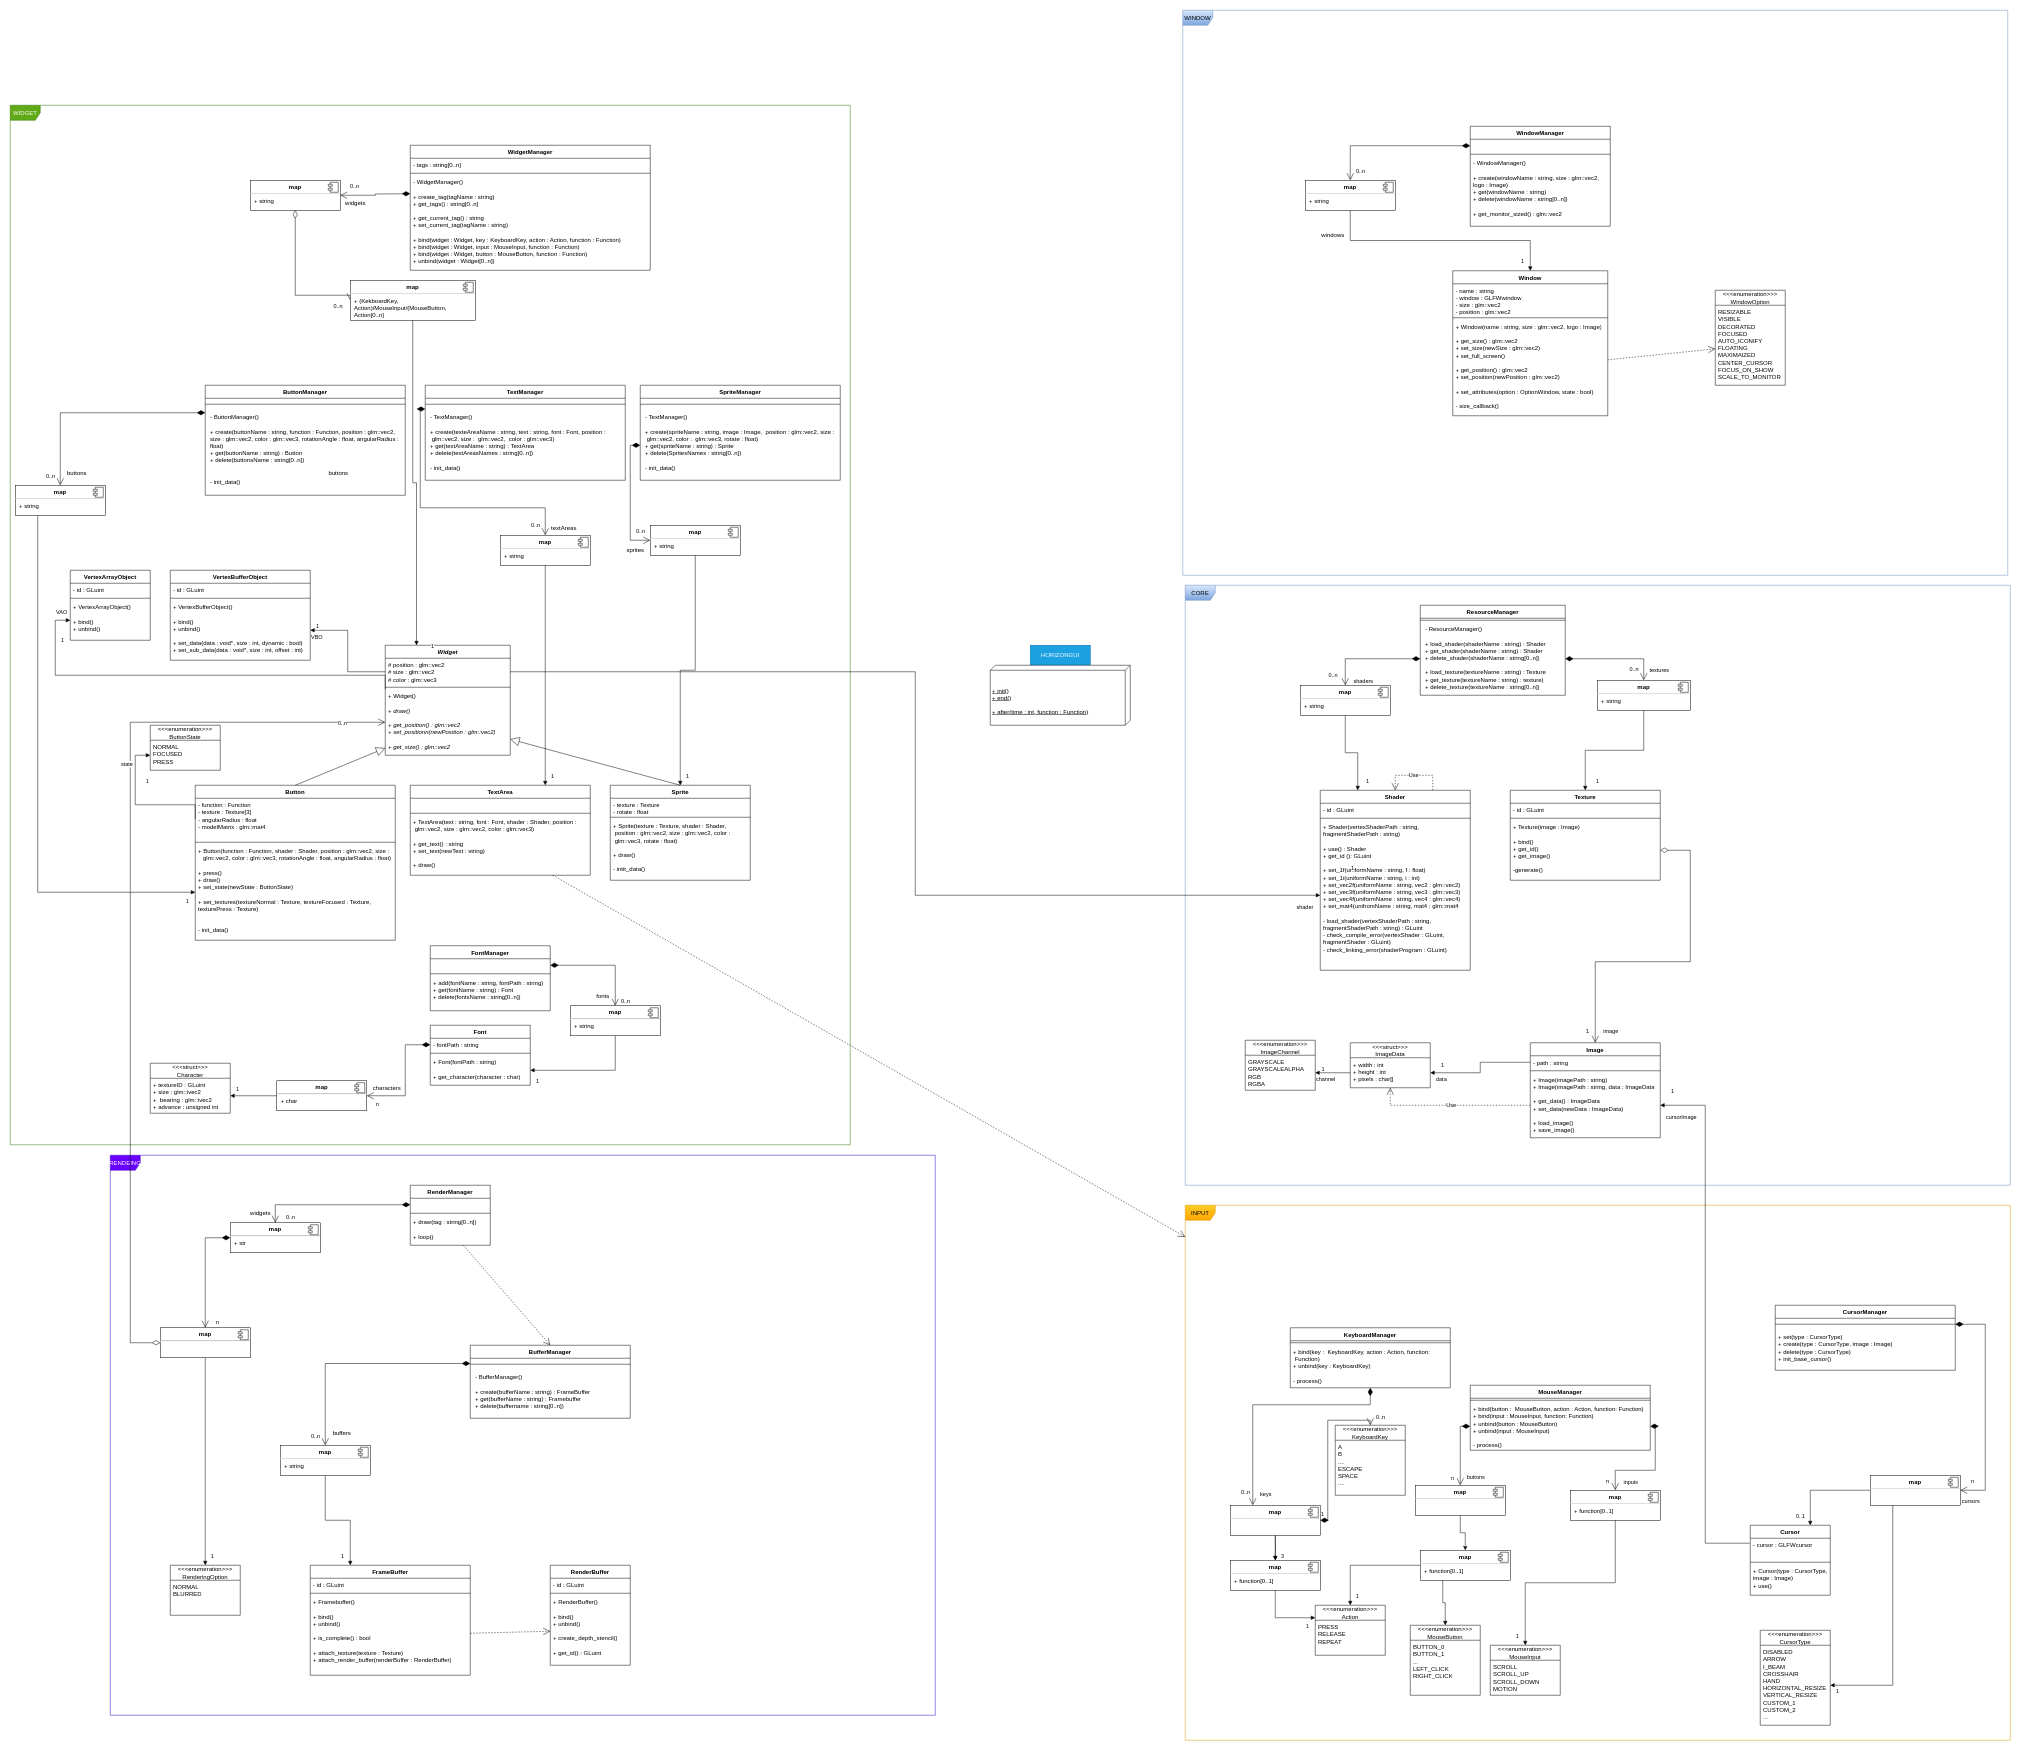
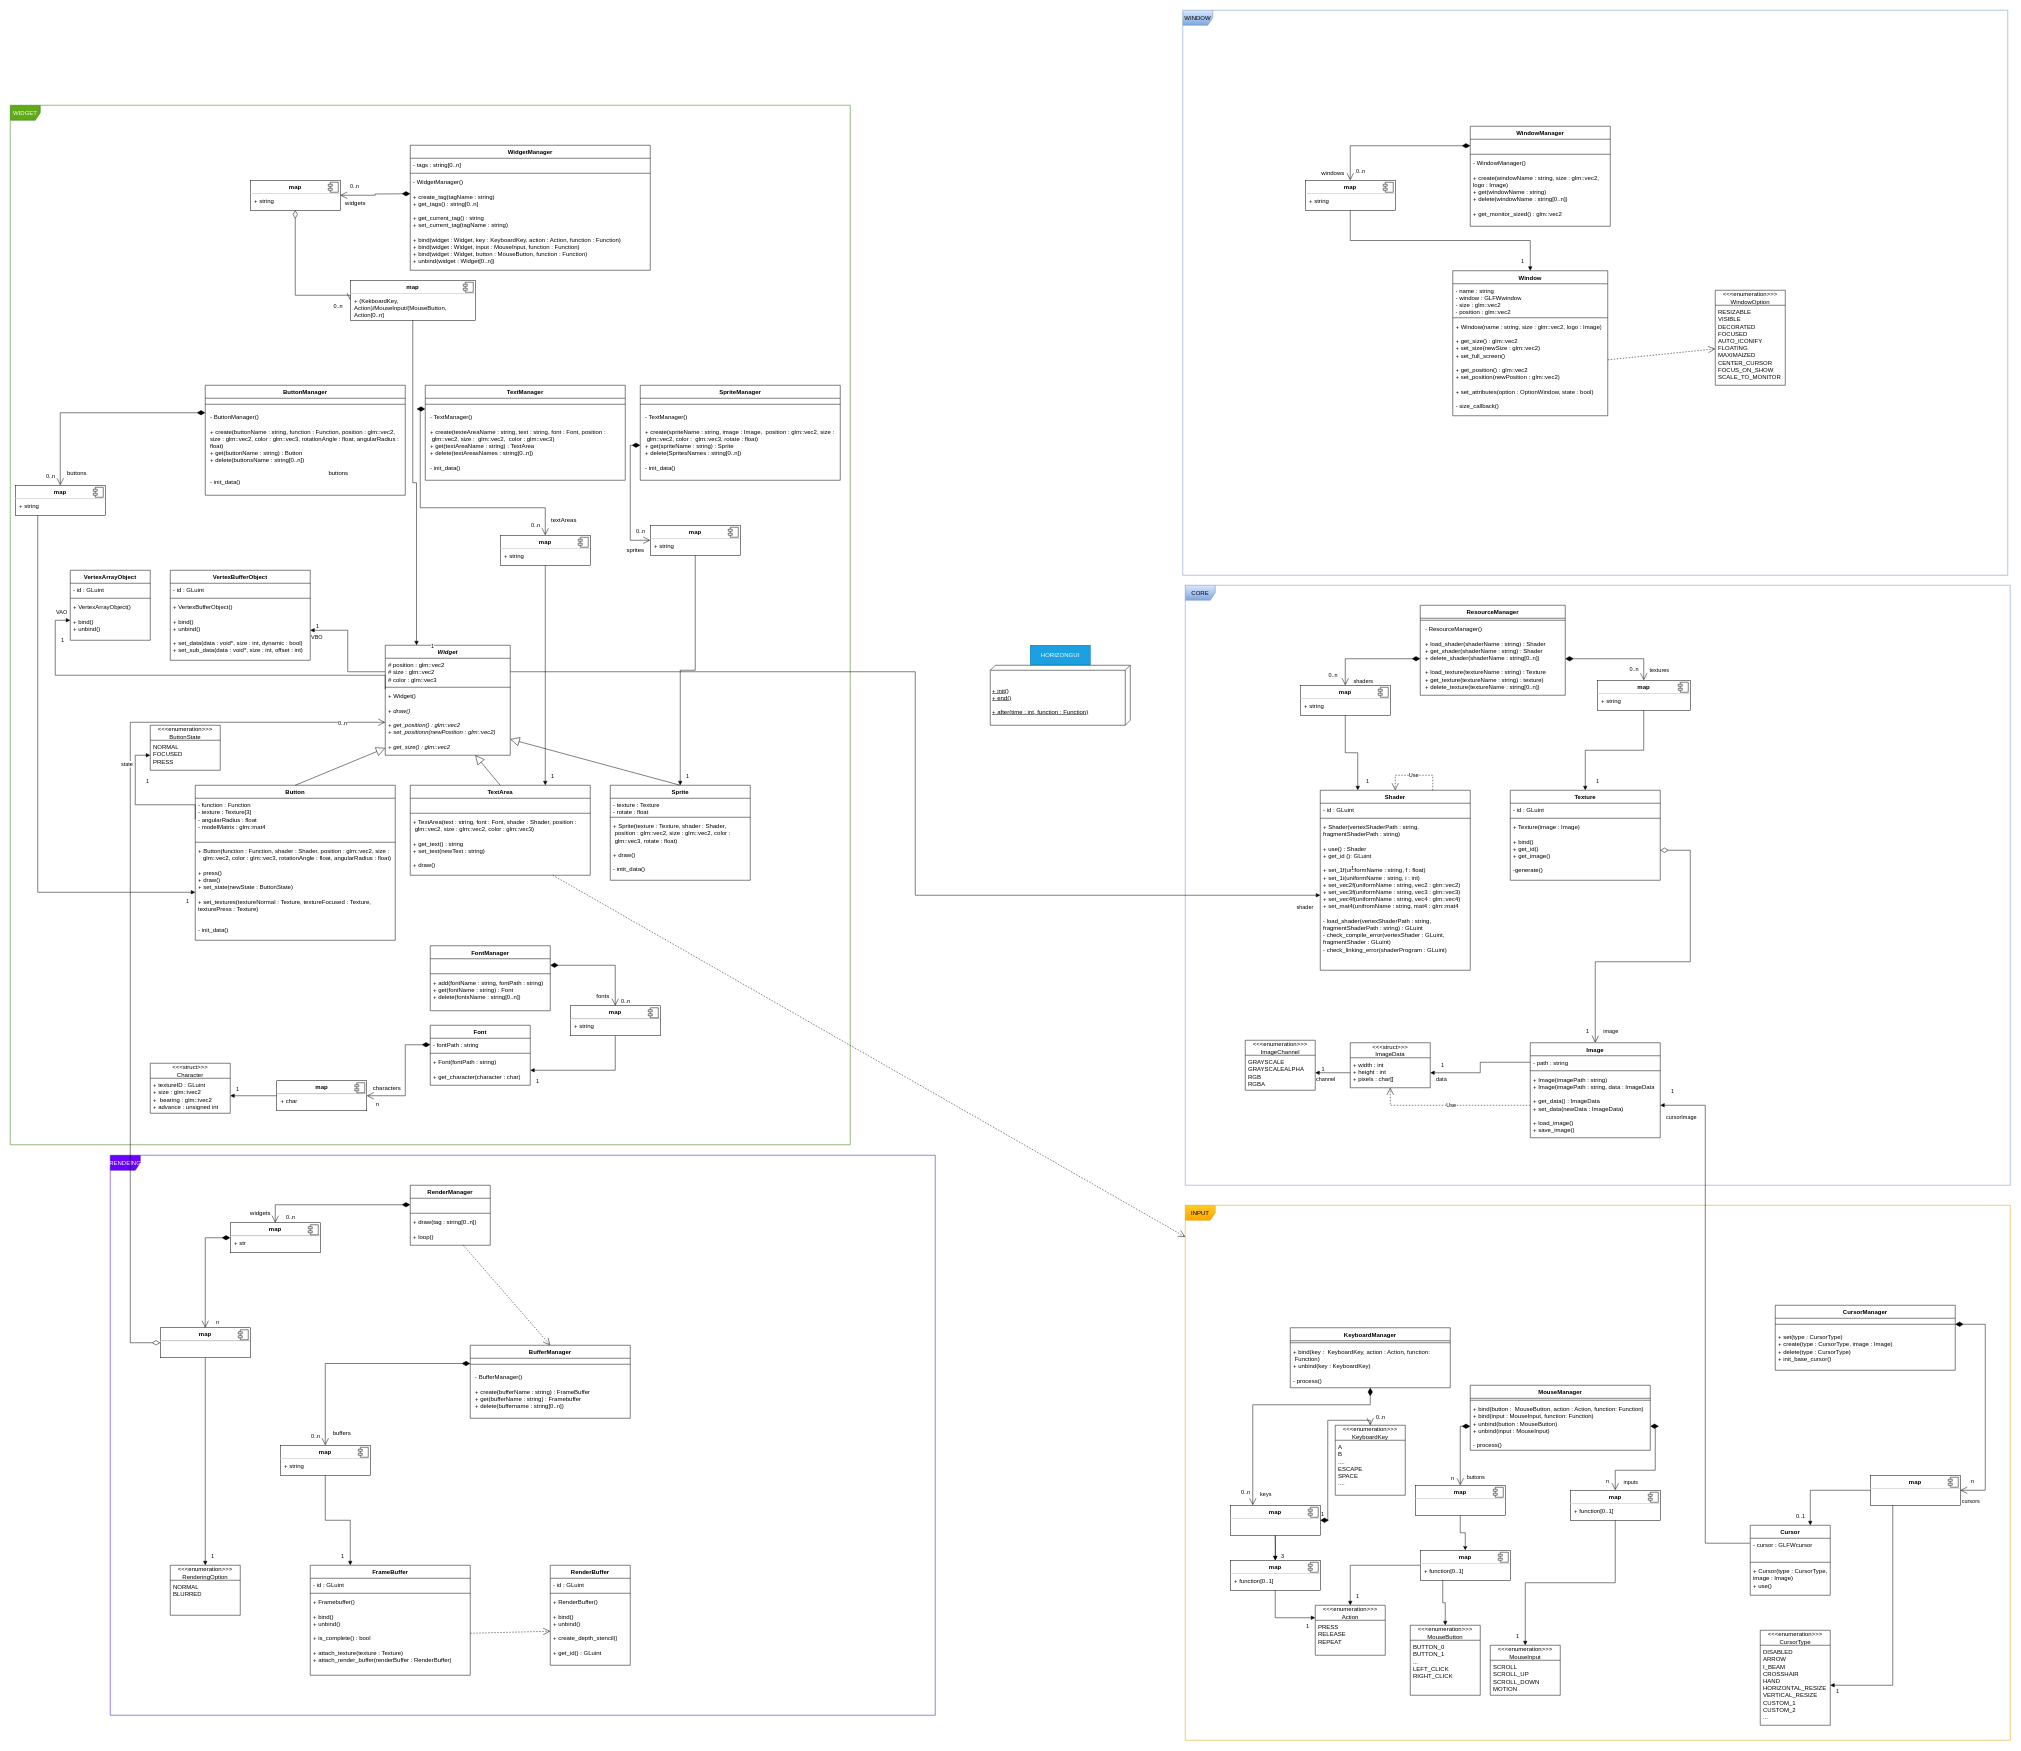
(1333, 235) -> (1333, 173)
(564, 528) -> (564, 520)
none -> (491, 774)
